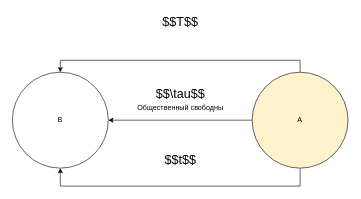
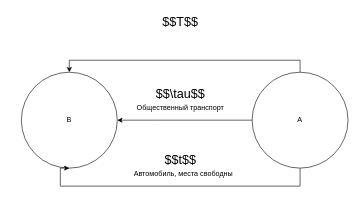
(181, 108) -> (181, 108)
(60, 120) -> (69, 120)
(300, 120) -> (300, 120)
none -> (183, 174)
